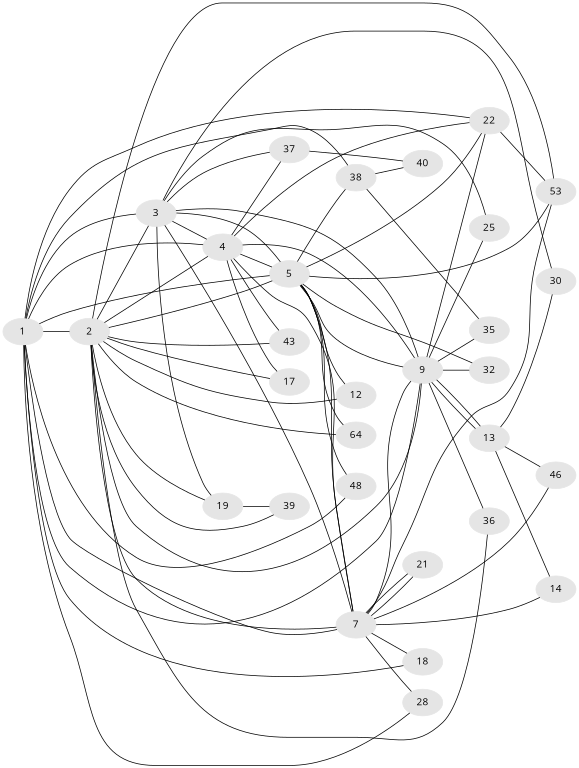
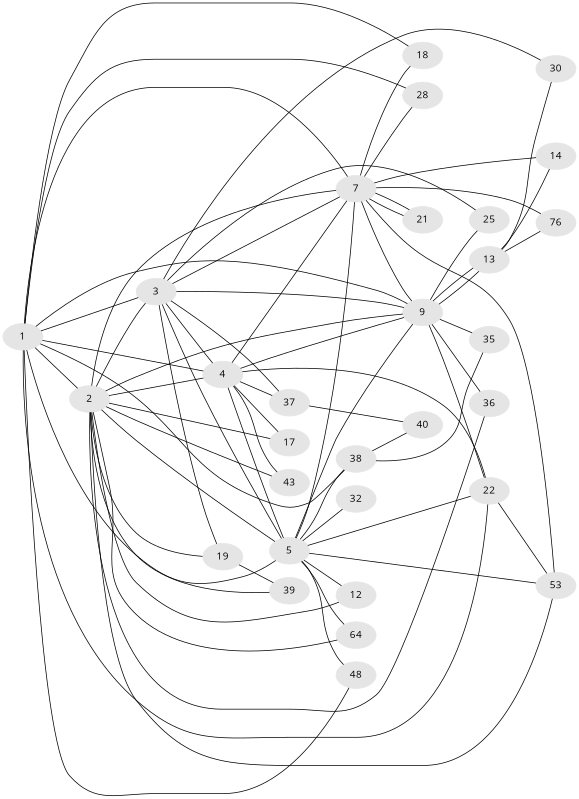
(456, 370) -> none
(556, 475) -> (556, 223)
